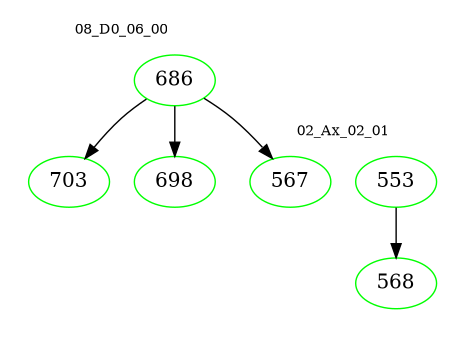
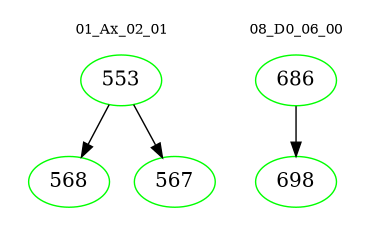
(248, 132) -> (145, 125)
(343, 132) -> (122, 30)
(69, 182) -> none
